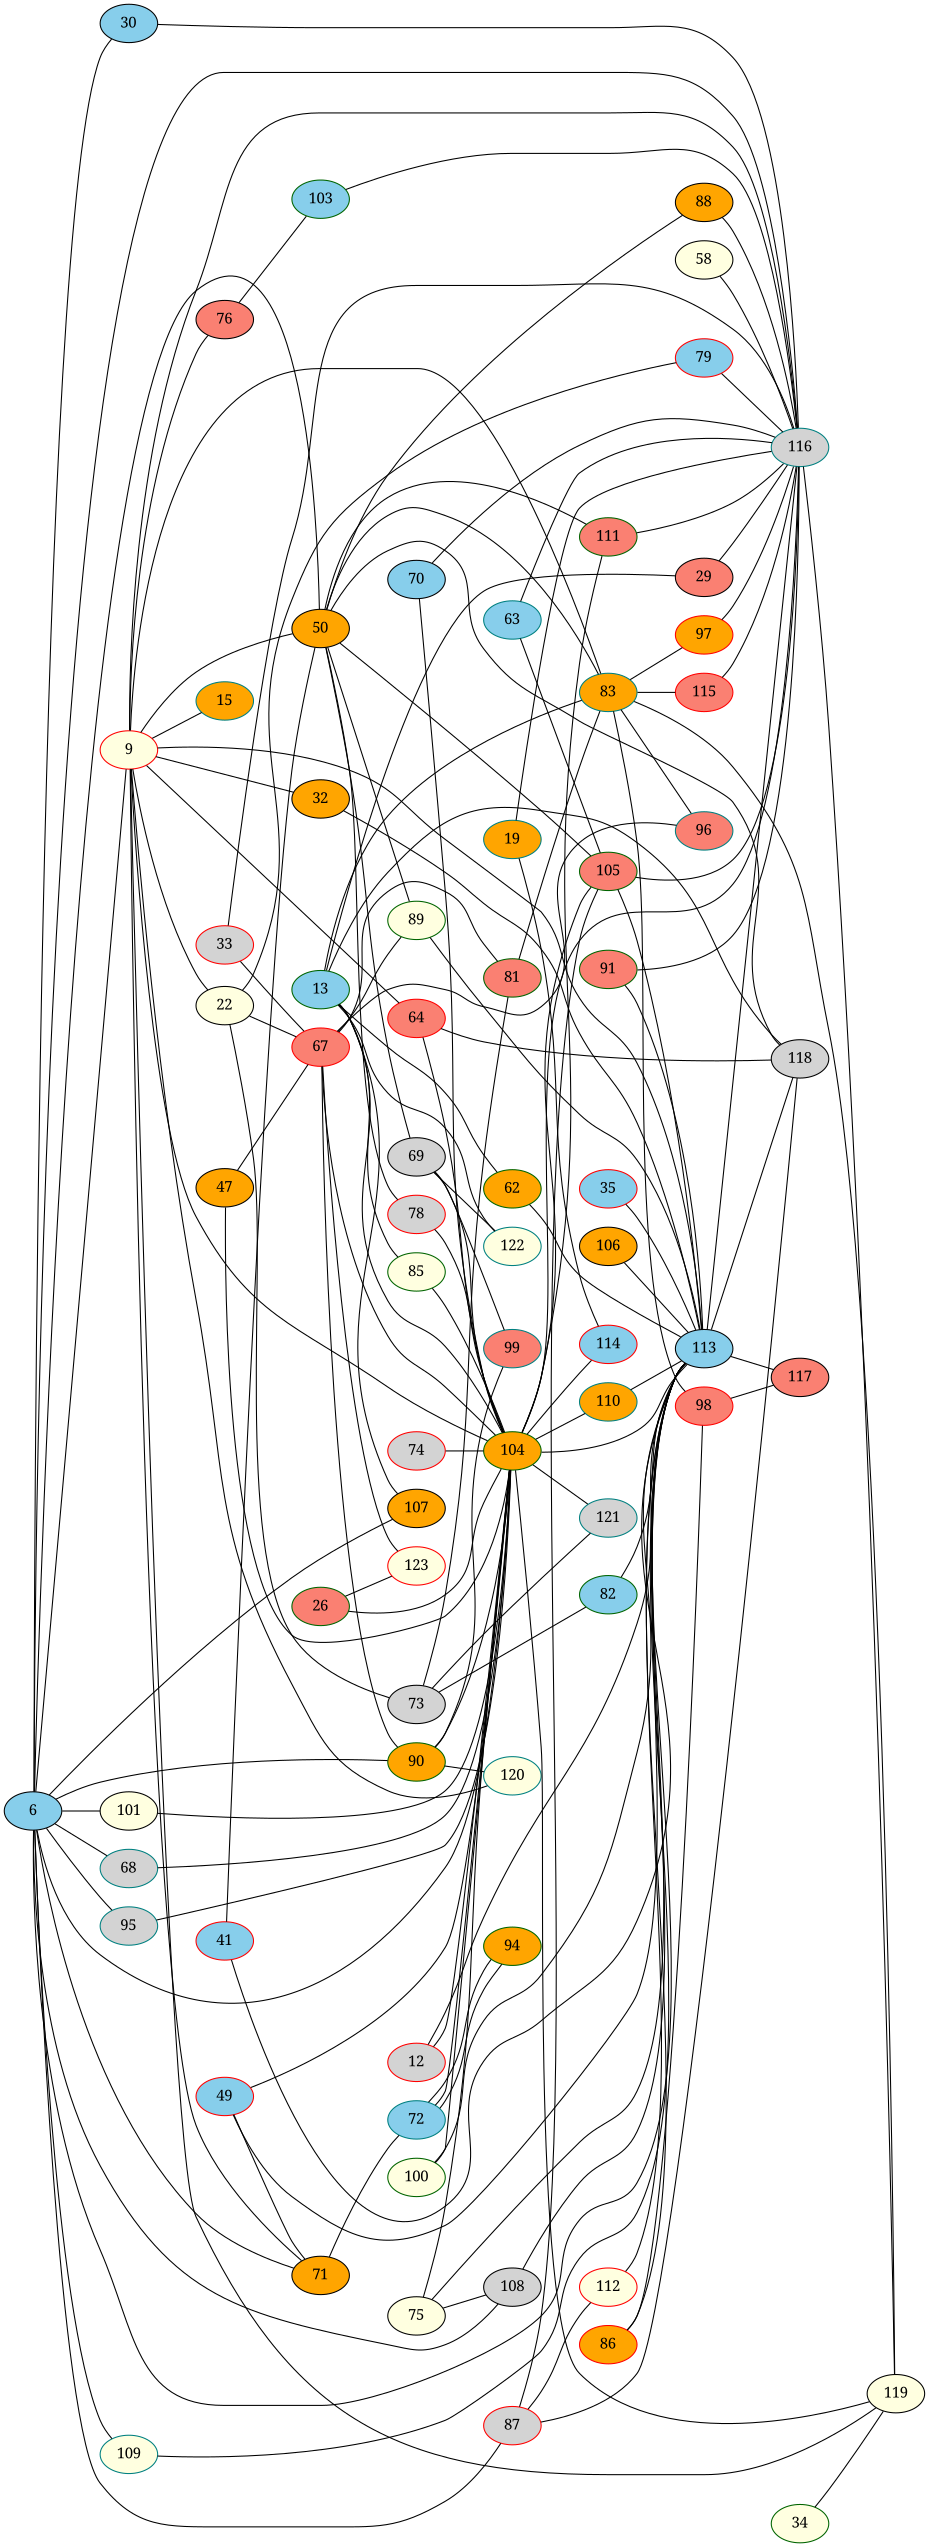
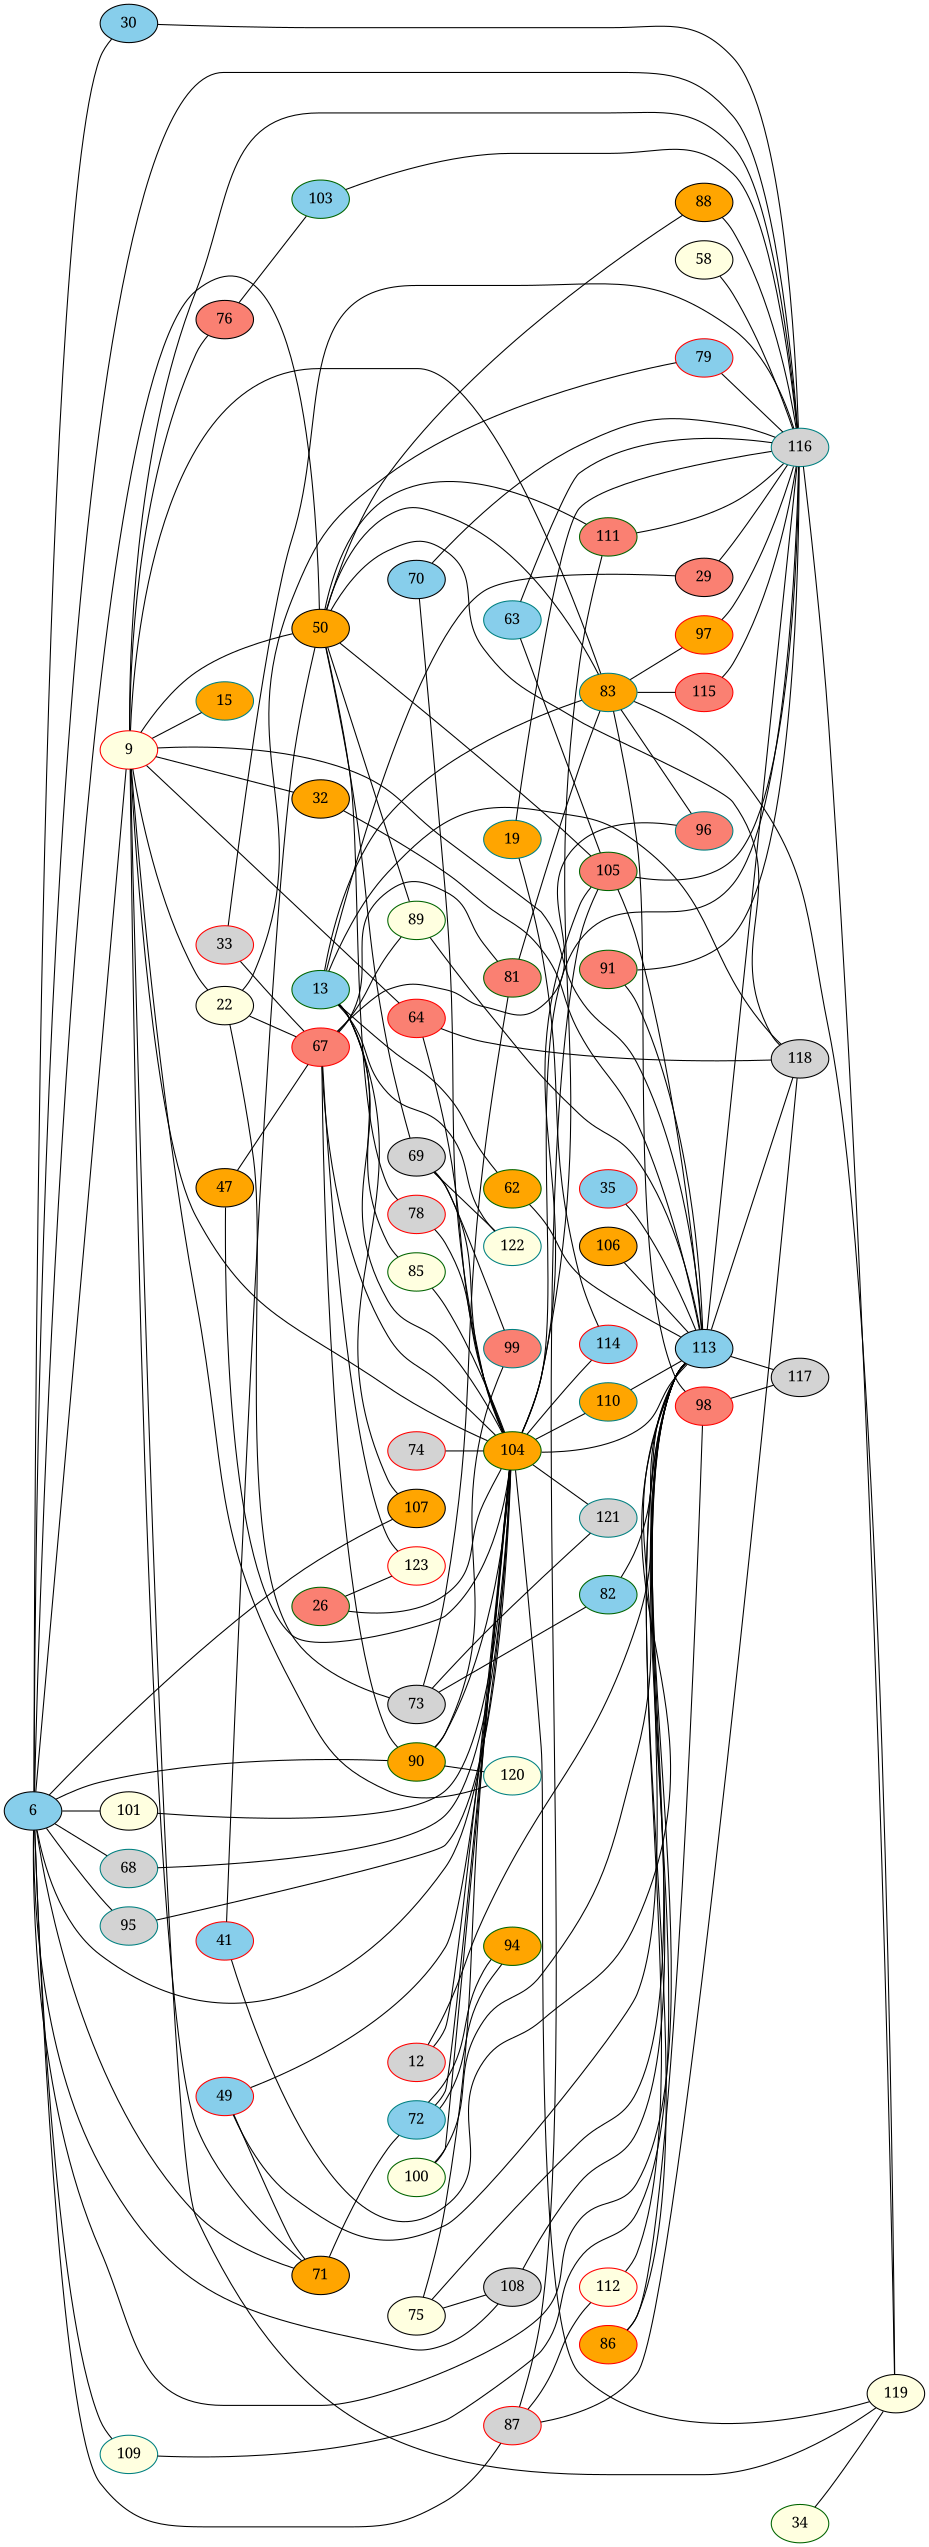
(800, 1377) -> (800, 1377)
